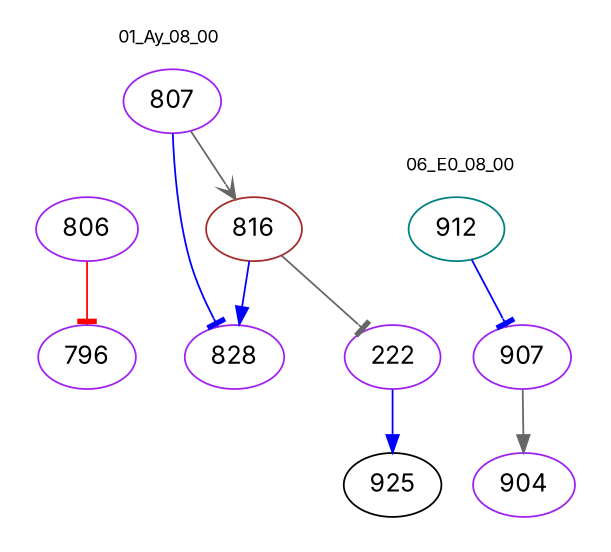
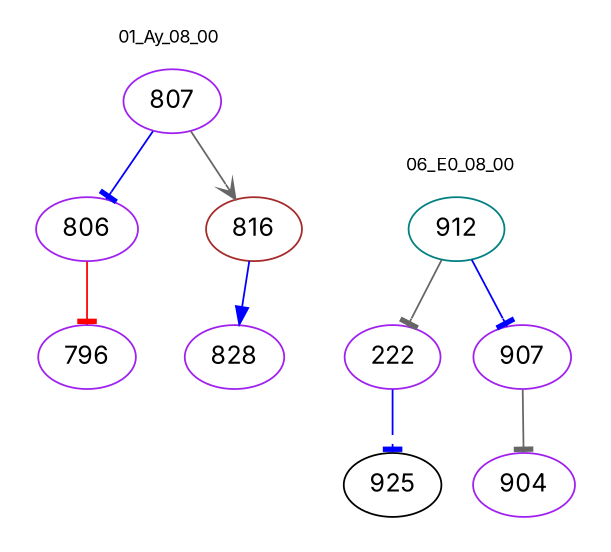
(183, 228) -> (132, 162)
(304, 276) -> (427, 289)
(393, 412) -> (393, 412)
(523, 417) -> (523, 417)
